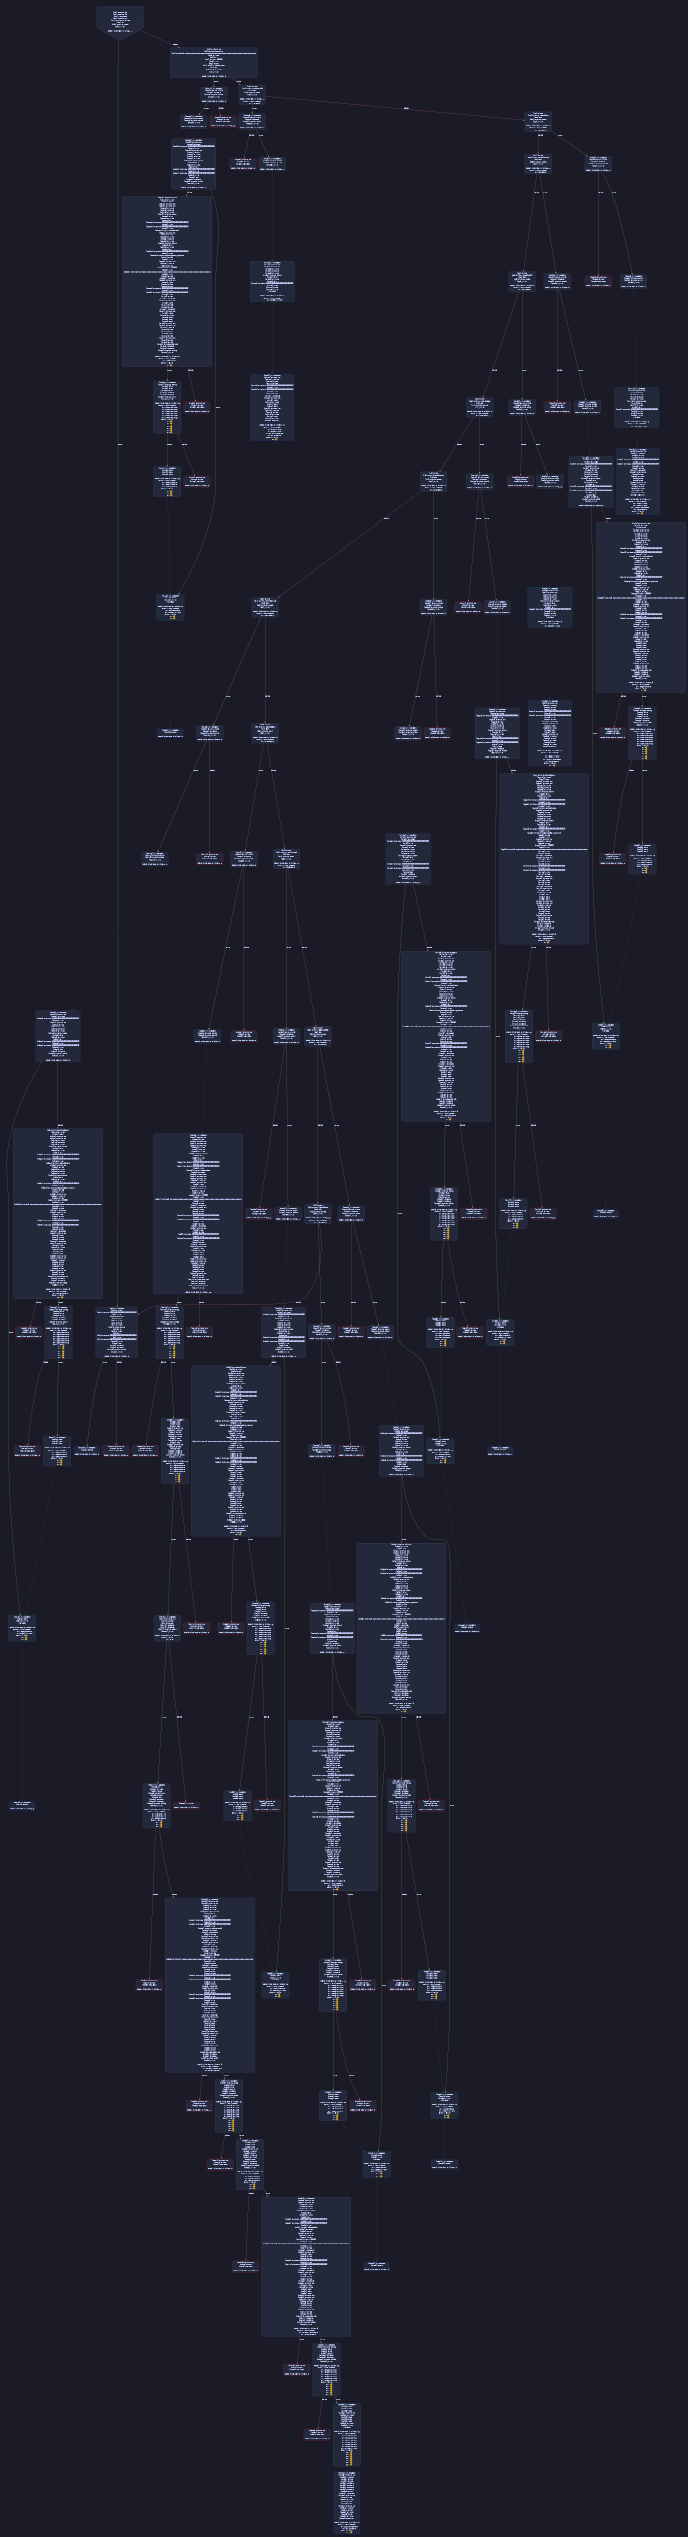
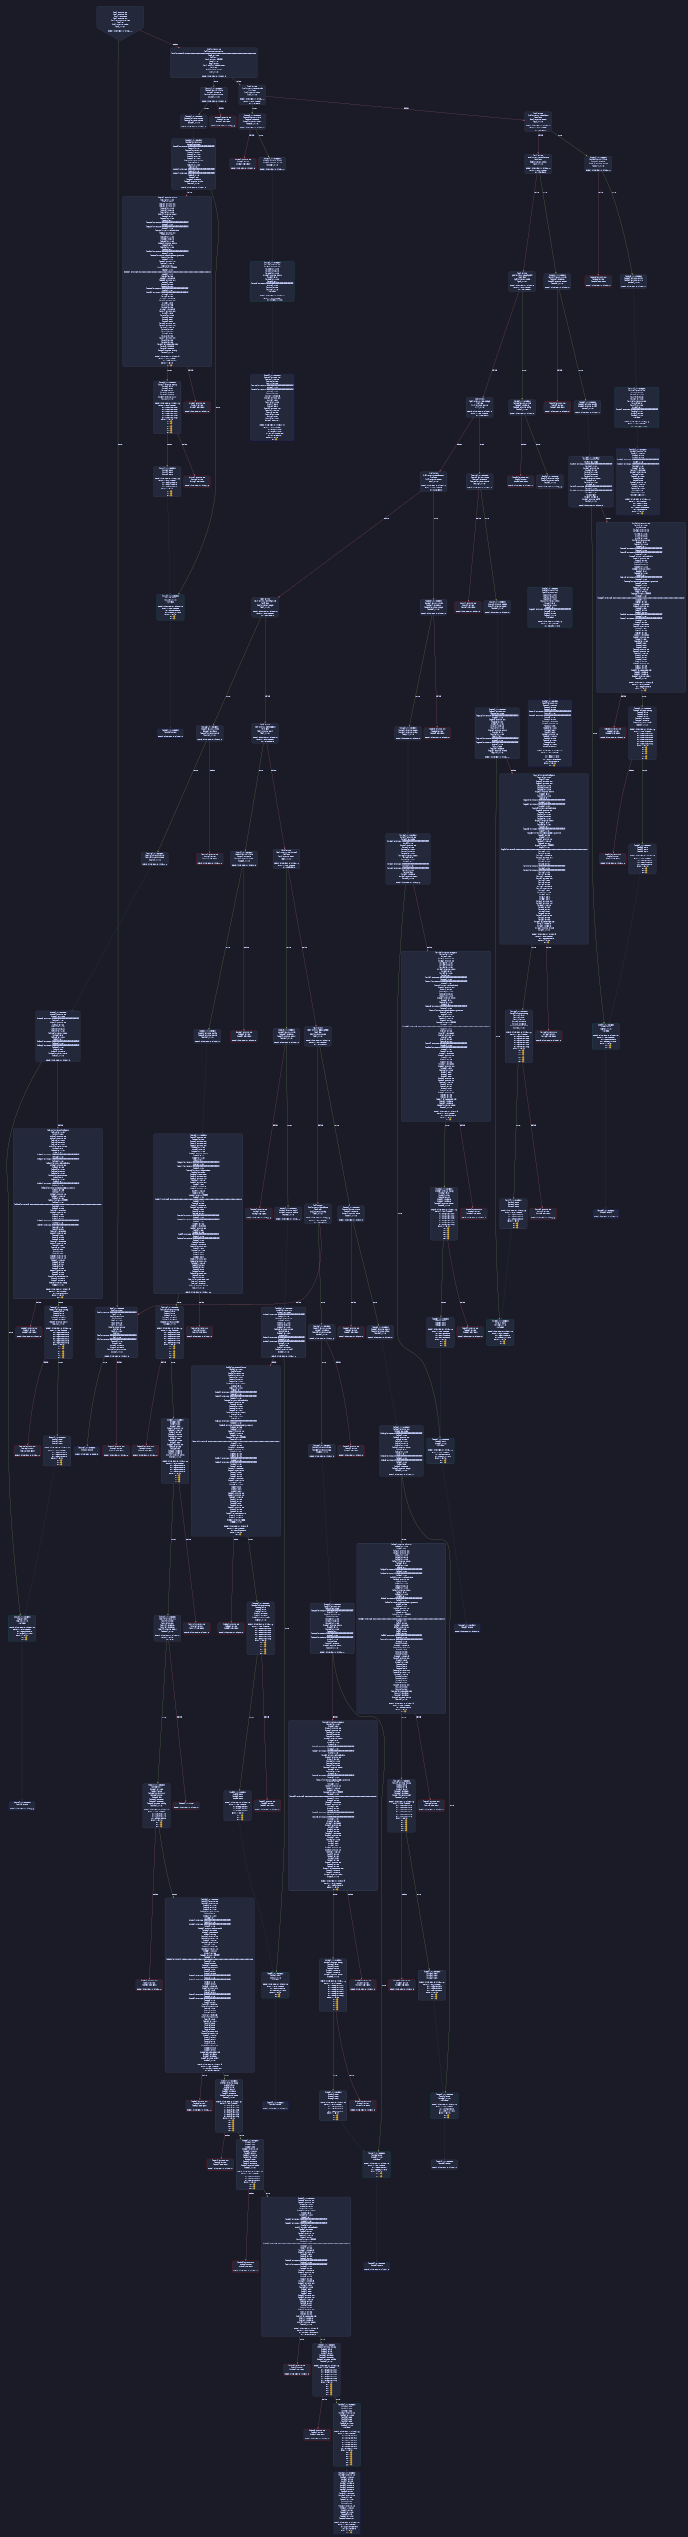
(87, 1451) -> (87, 1451)
(500, 1451) -> none
none -> (275, 2106)
